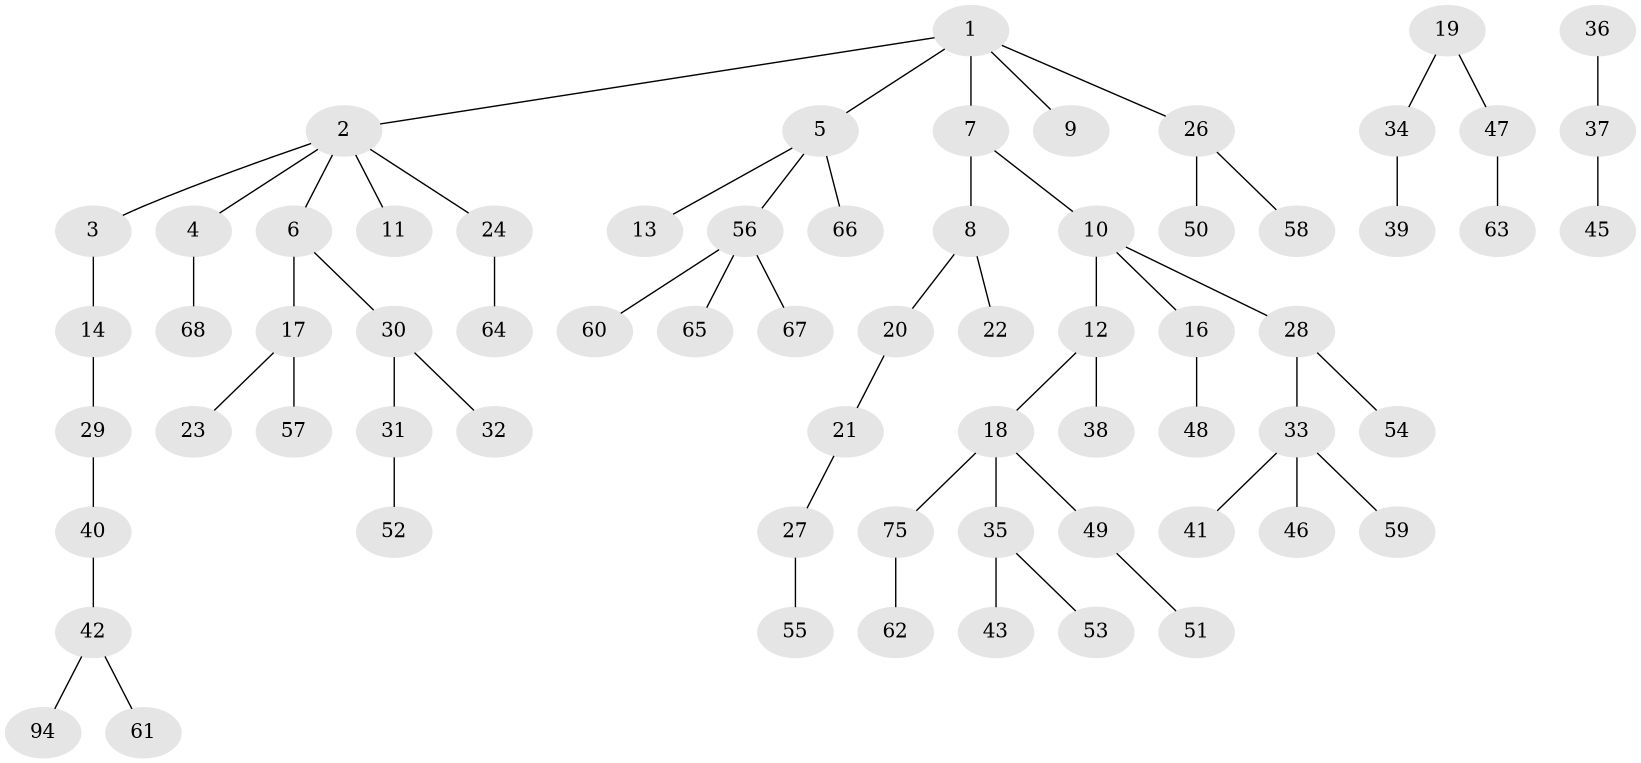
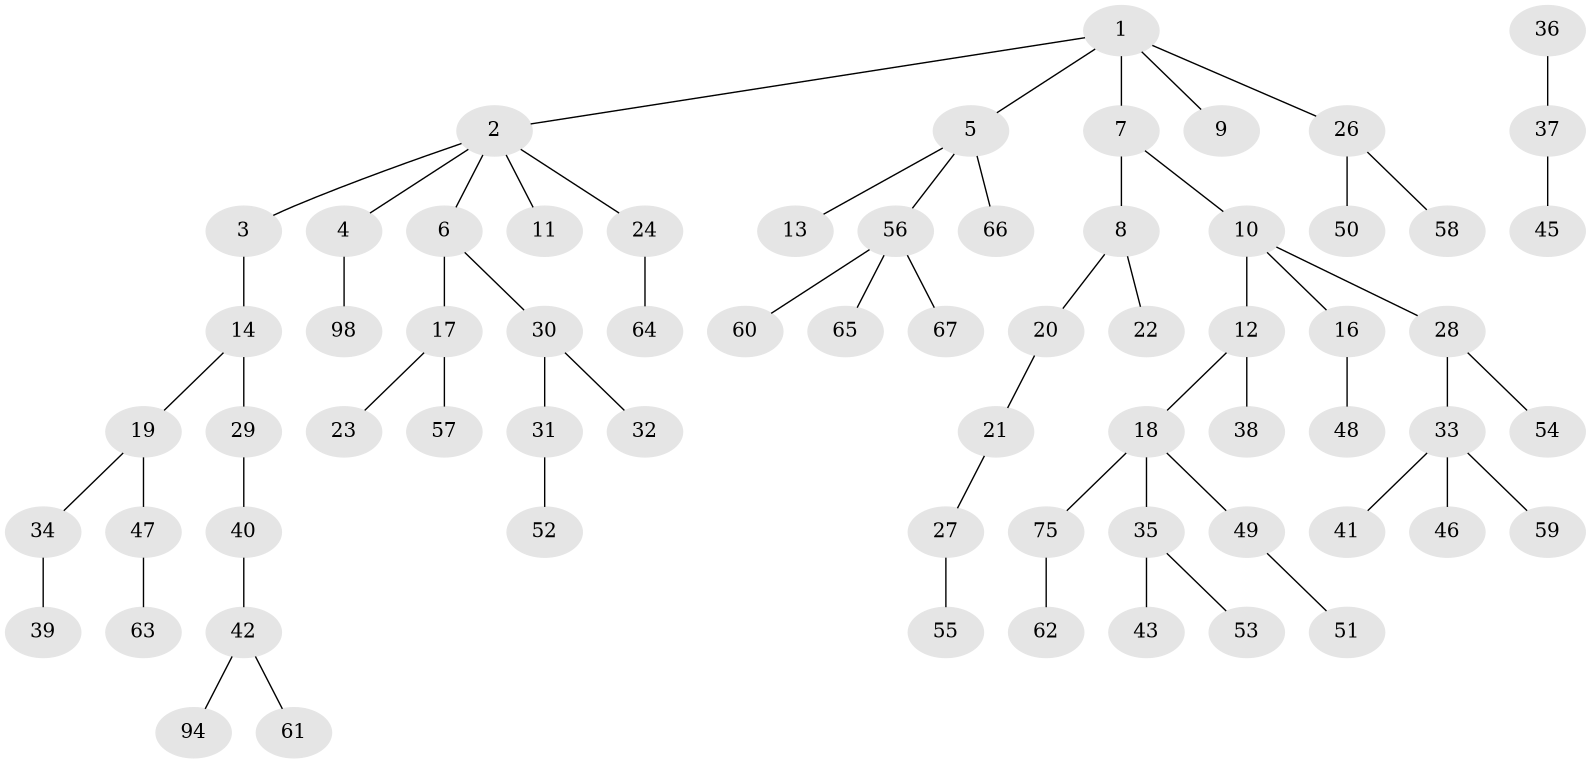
(194, 332) -> (344, 332)
none -> (194, 382)
